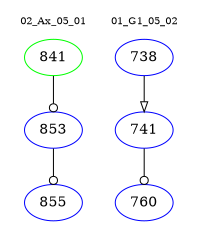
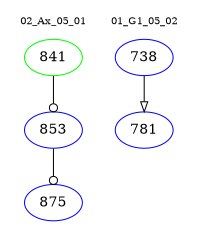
(144, 130) -> (144, 130)
(53, 203) -> (53, 203)
(144, 203) -> none
